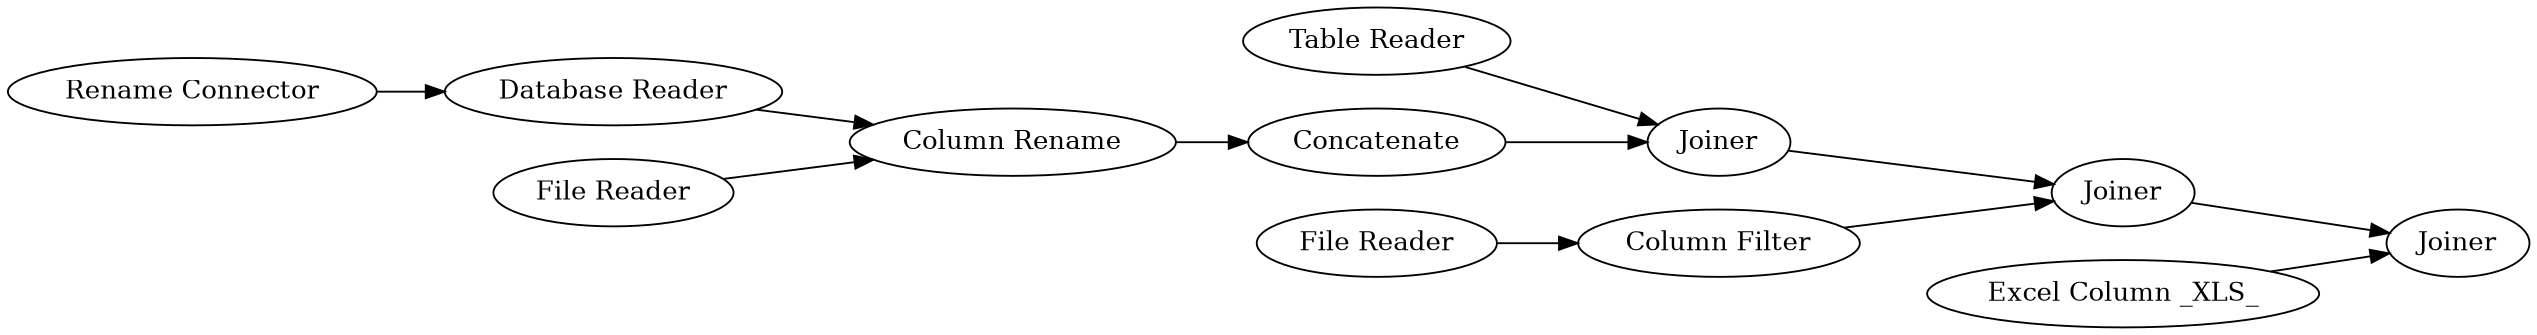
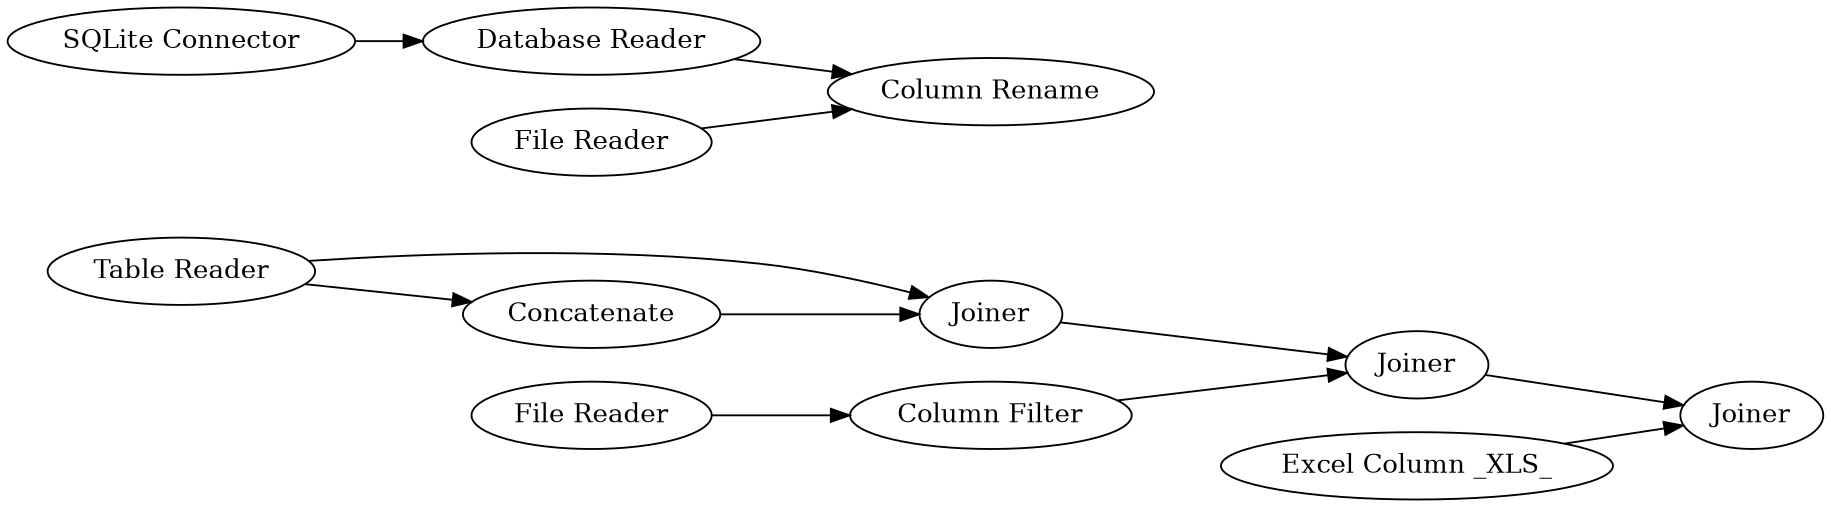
(192, 92) -> (181, 41)
(1202, 142) -> (379, 292)
